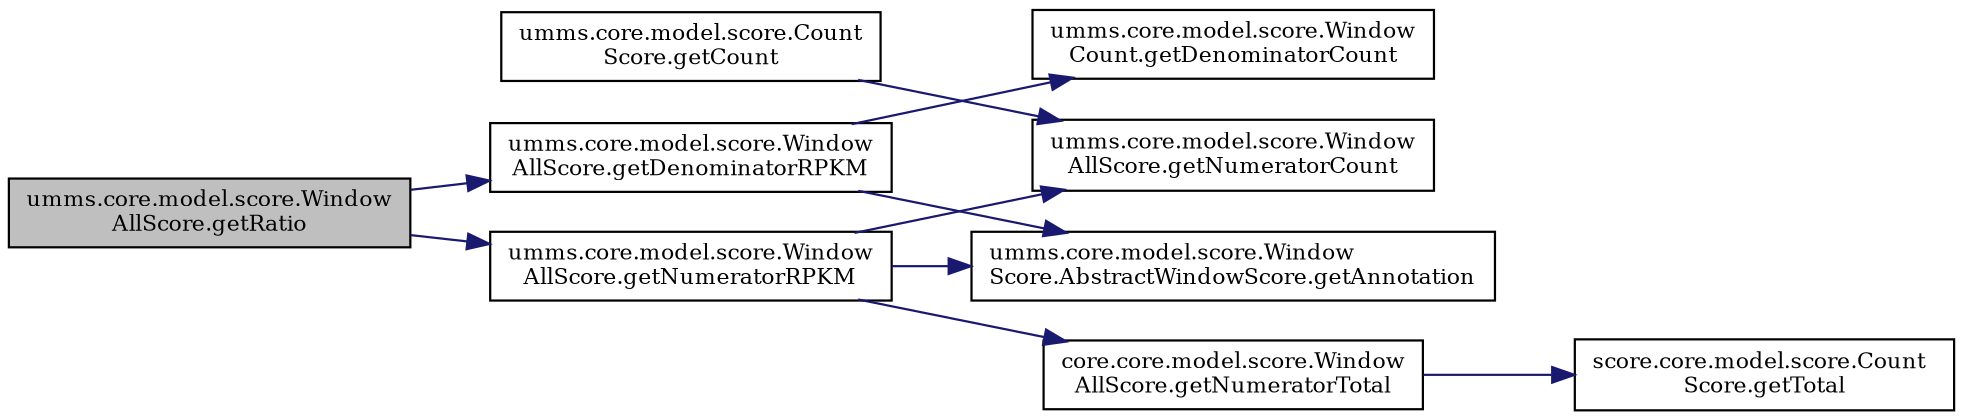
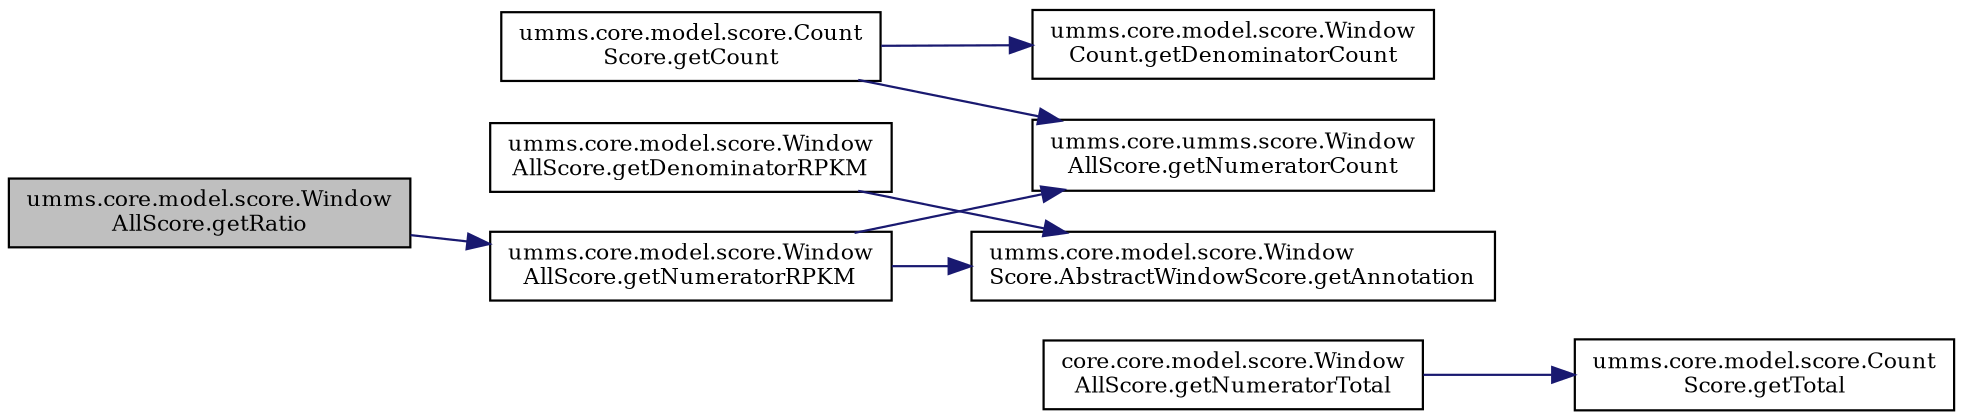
(926, 108) -> (945, 46)
(1233, 155) -> (1233, 155)
(439, 187) -> none
(951, 318) -> none
(1764, 375) -> (1764, 375)
